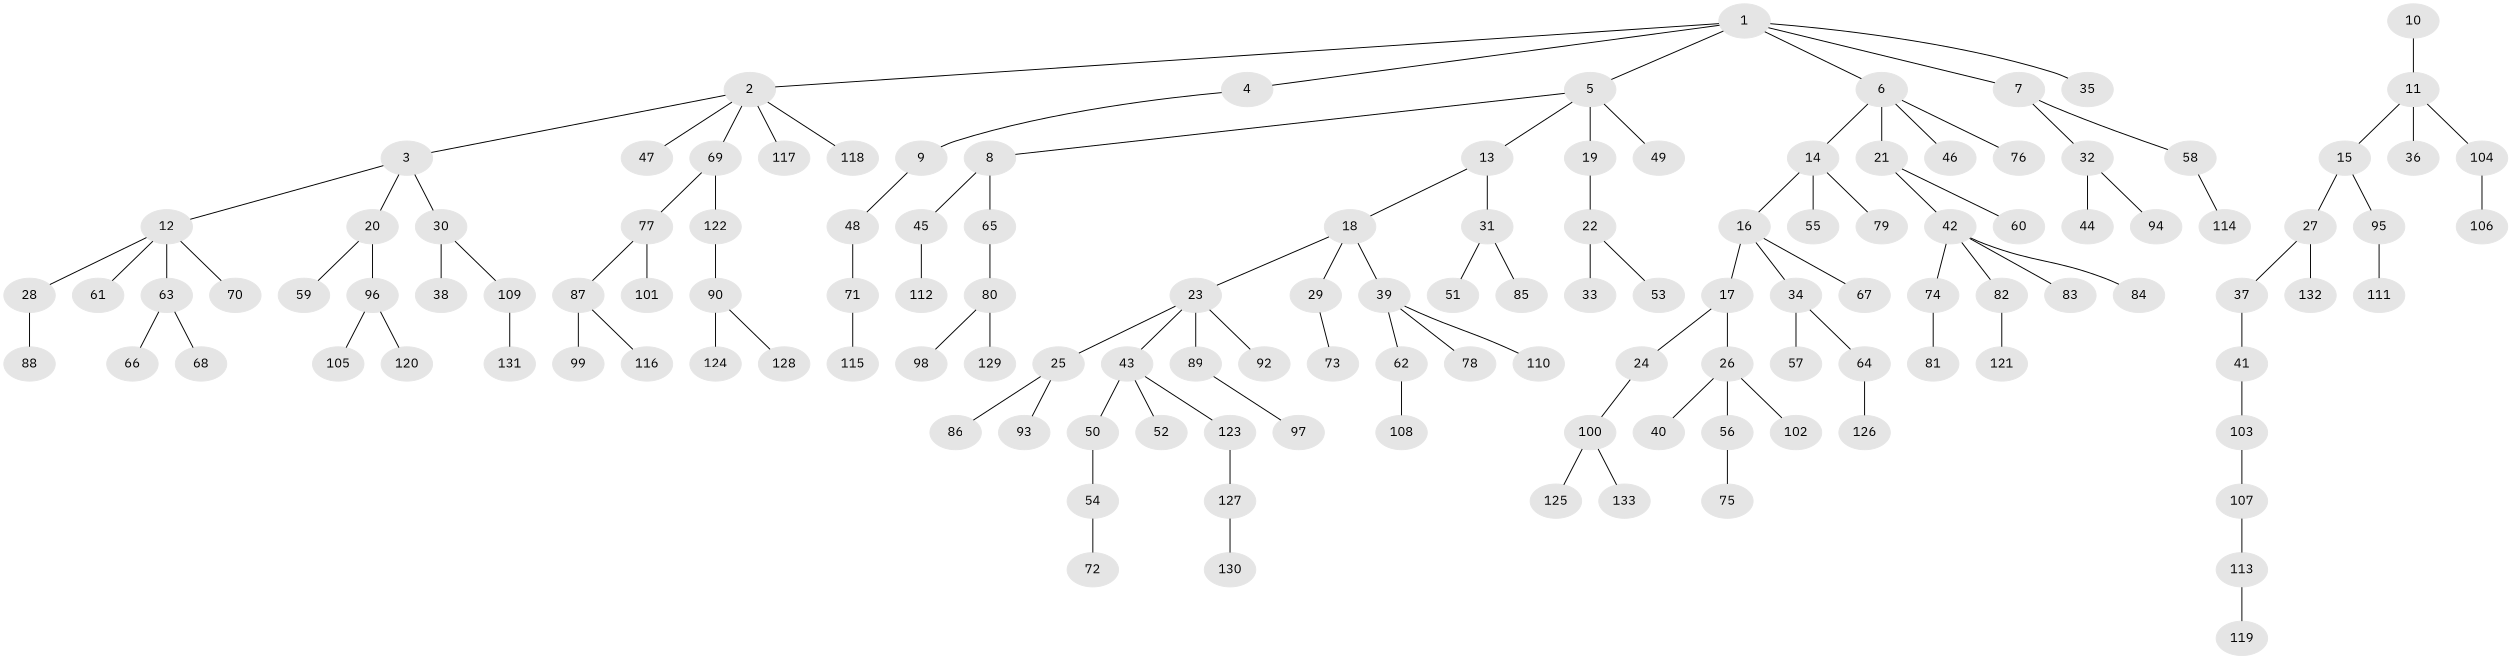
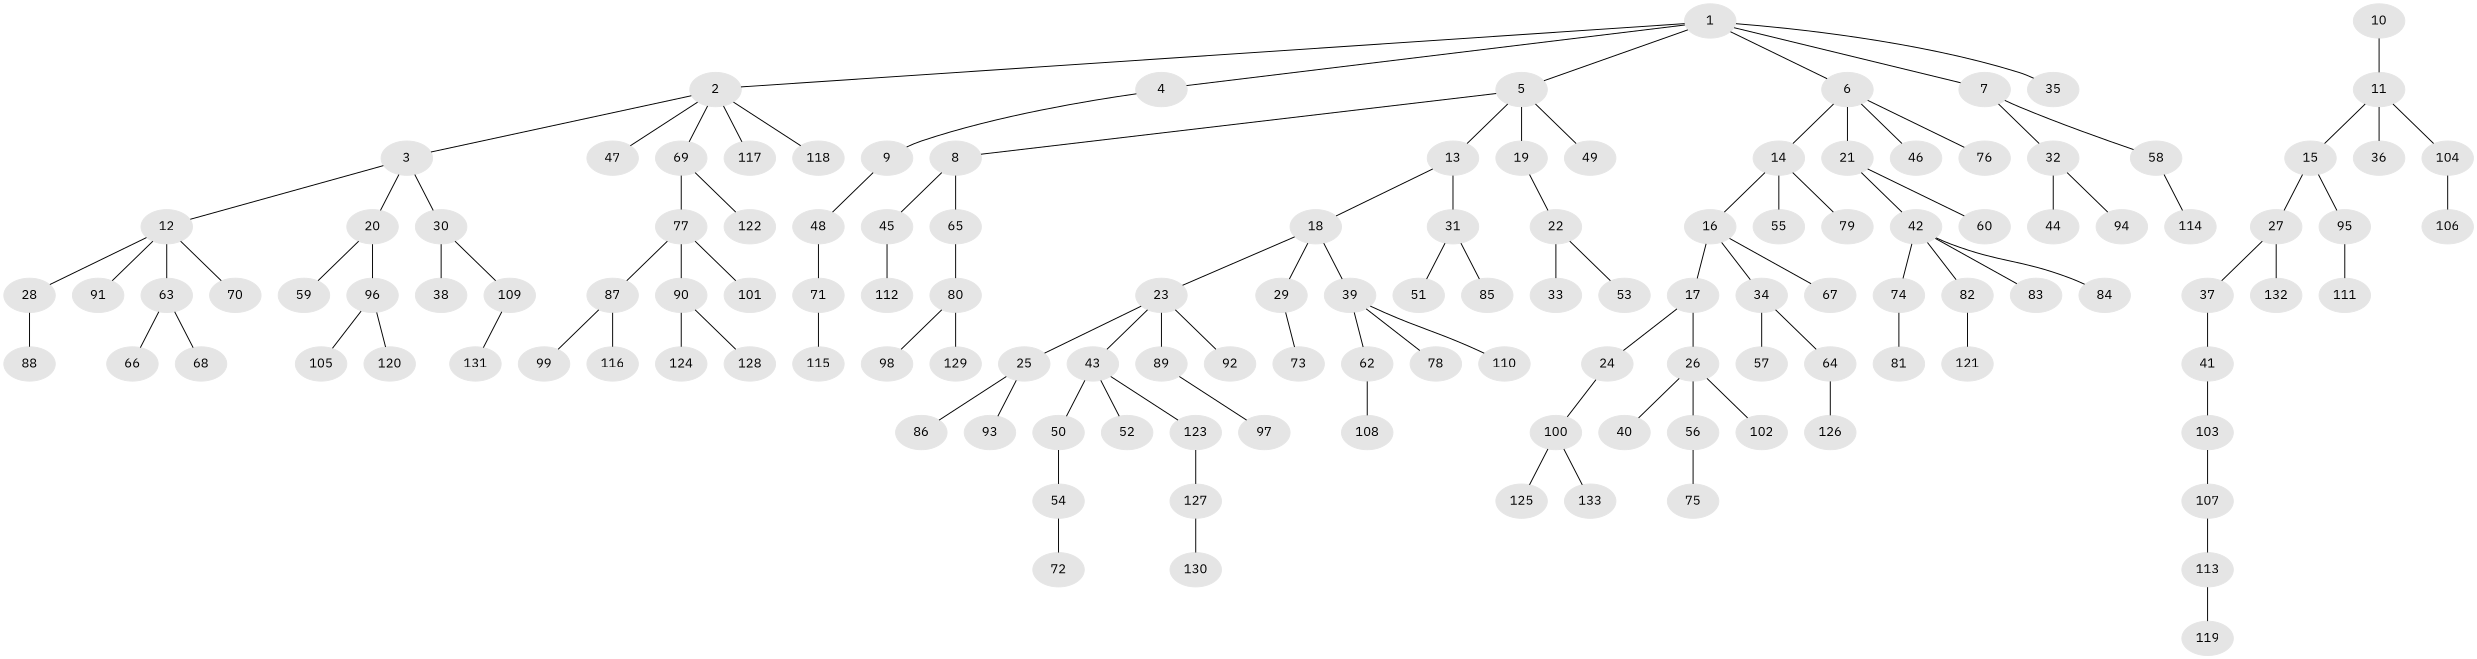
(716, 261) -> (681, 261)
(98, 295) -> (98, 295)
